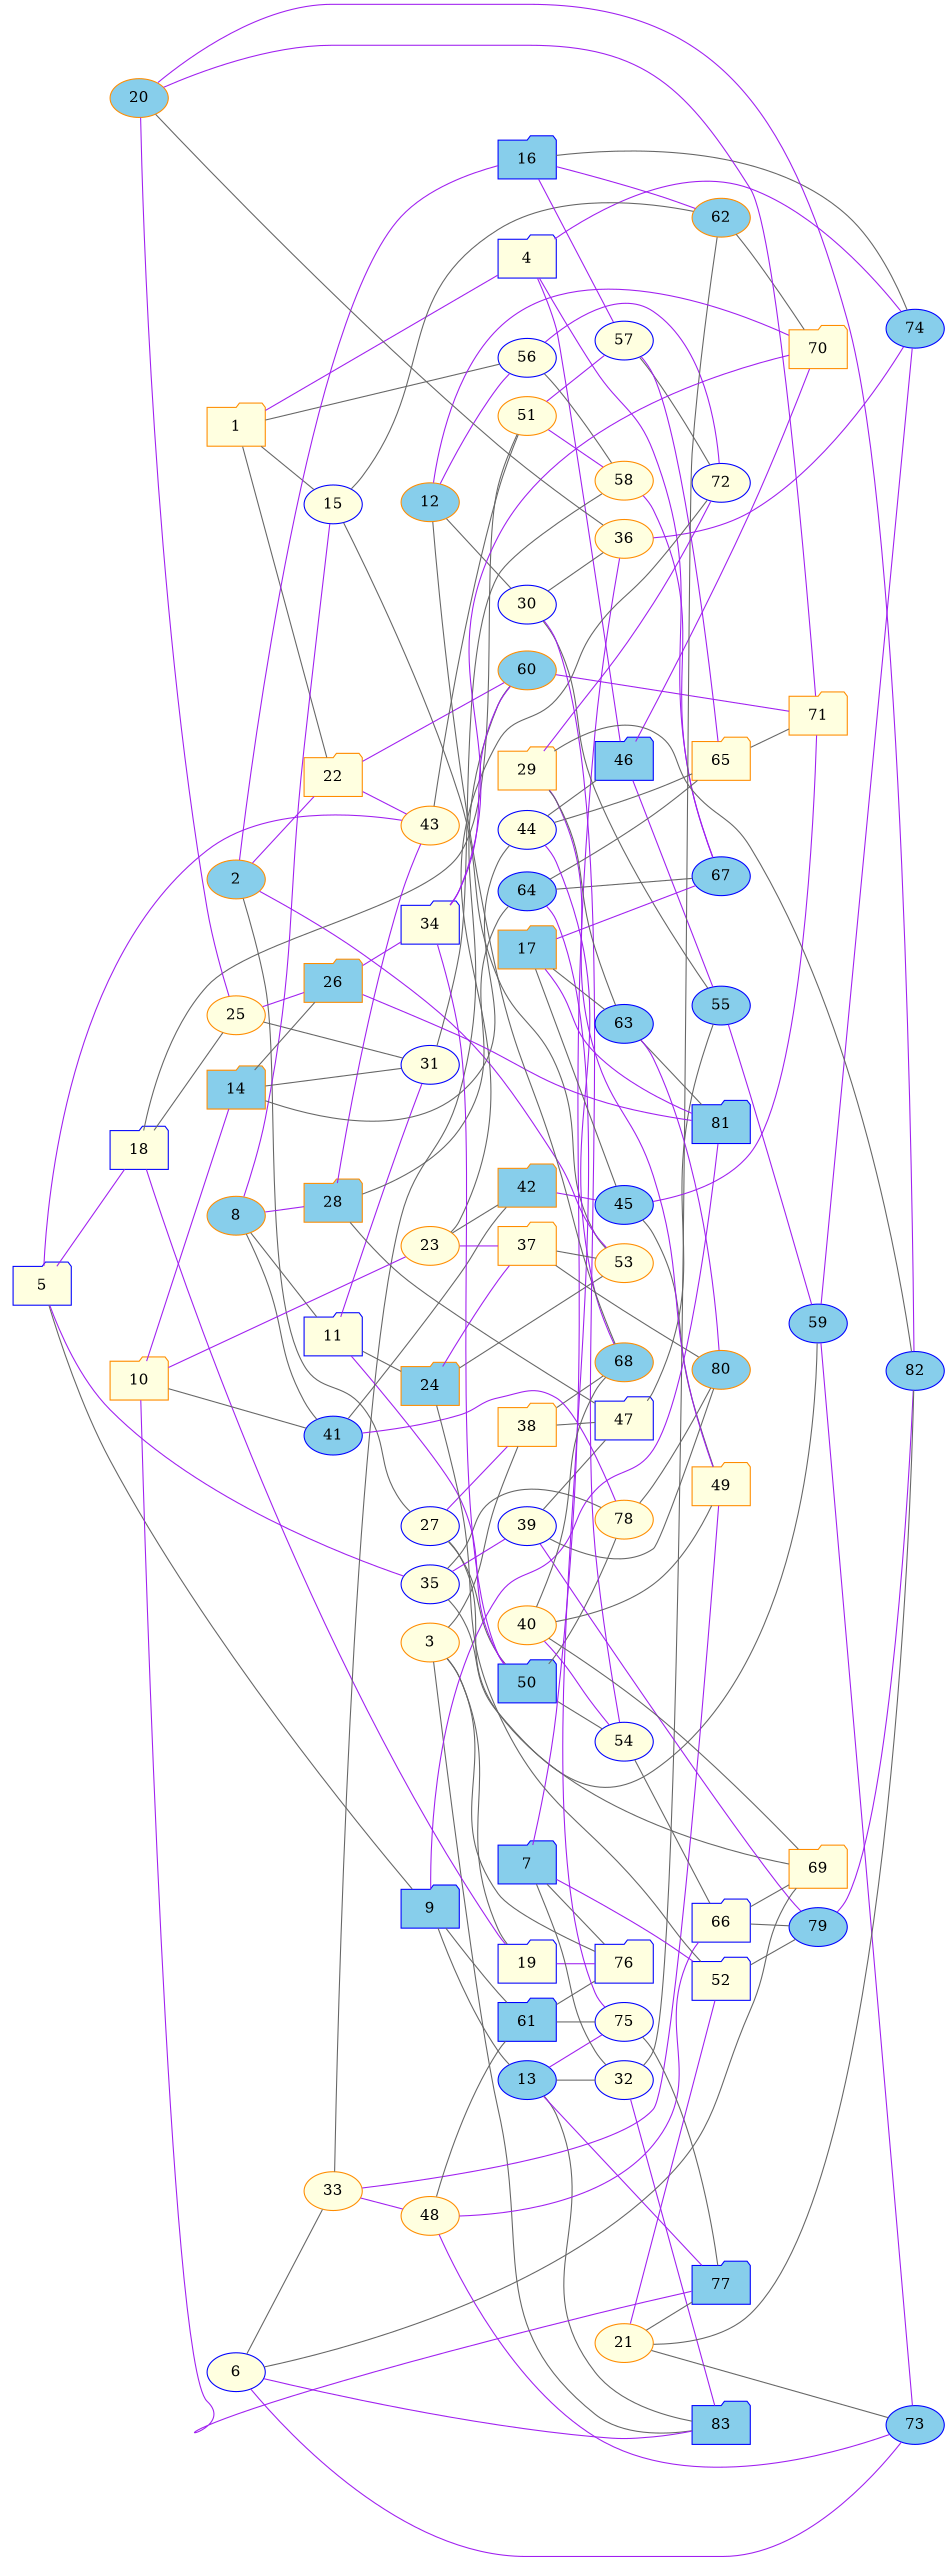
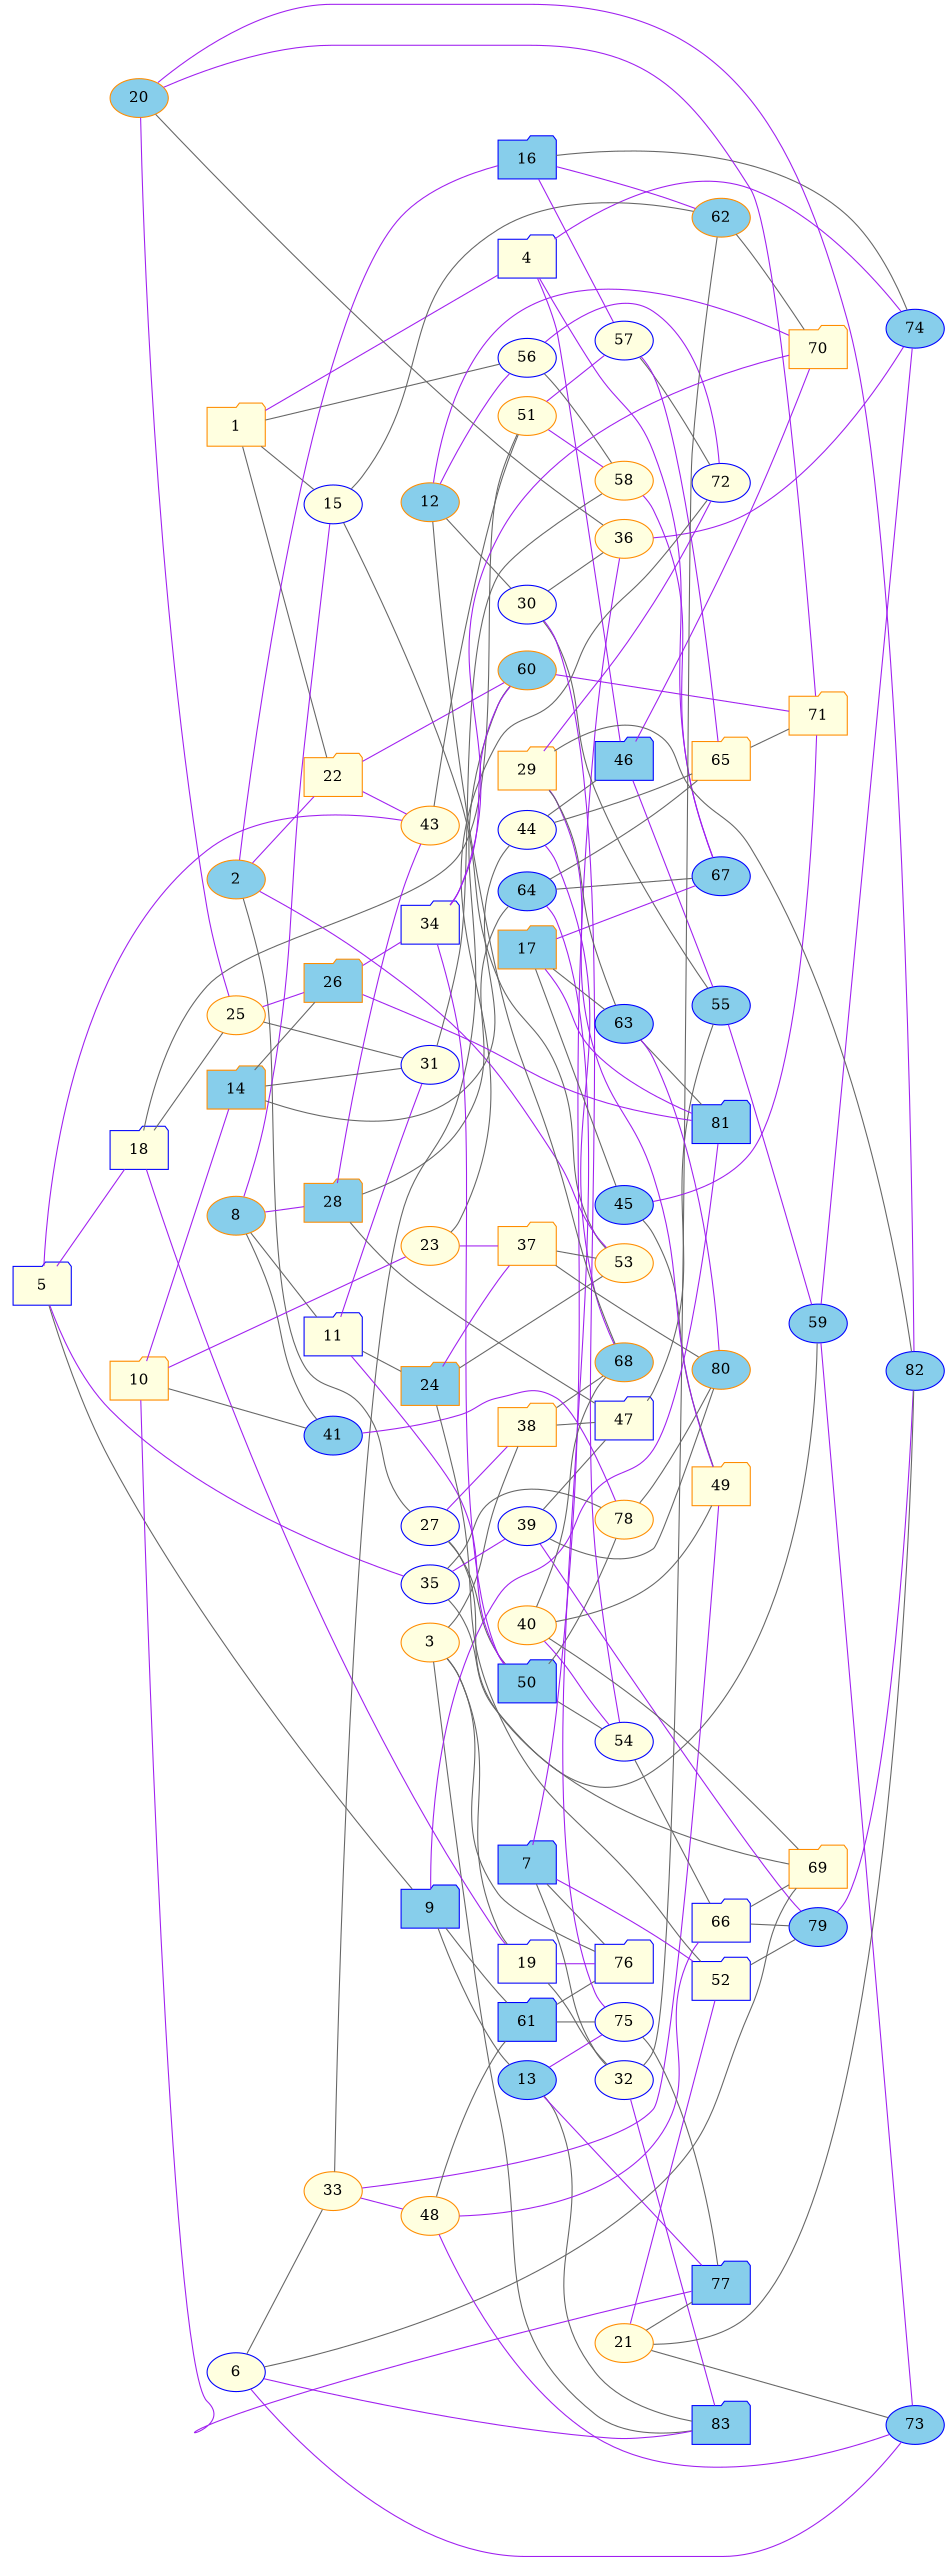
(527, 1188) -> none
(576, 2080) -> (569, 2011)
